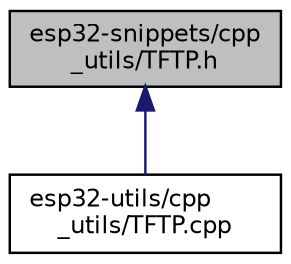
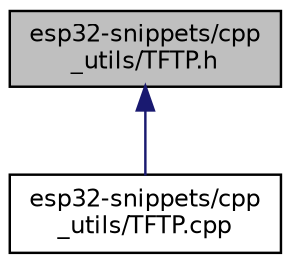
(145, 214) -> (145, 214)
